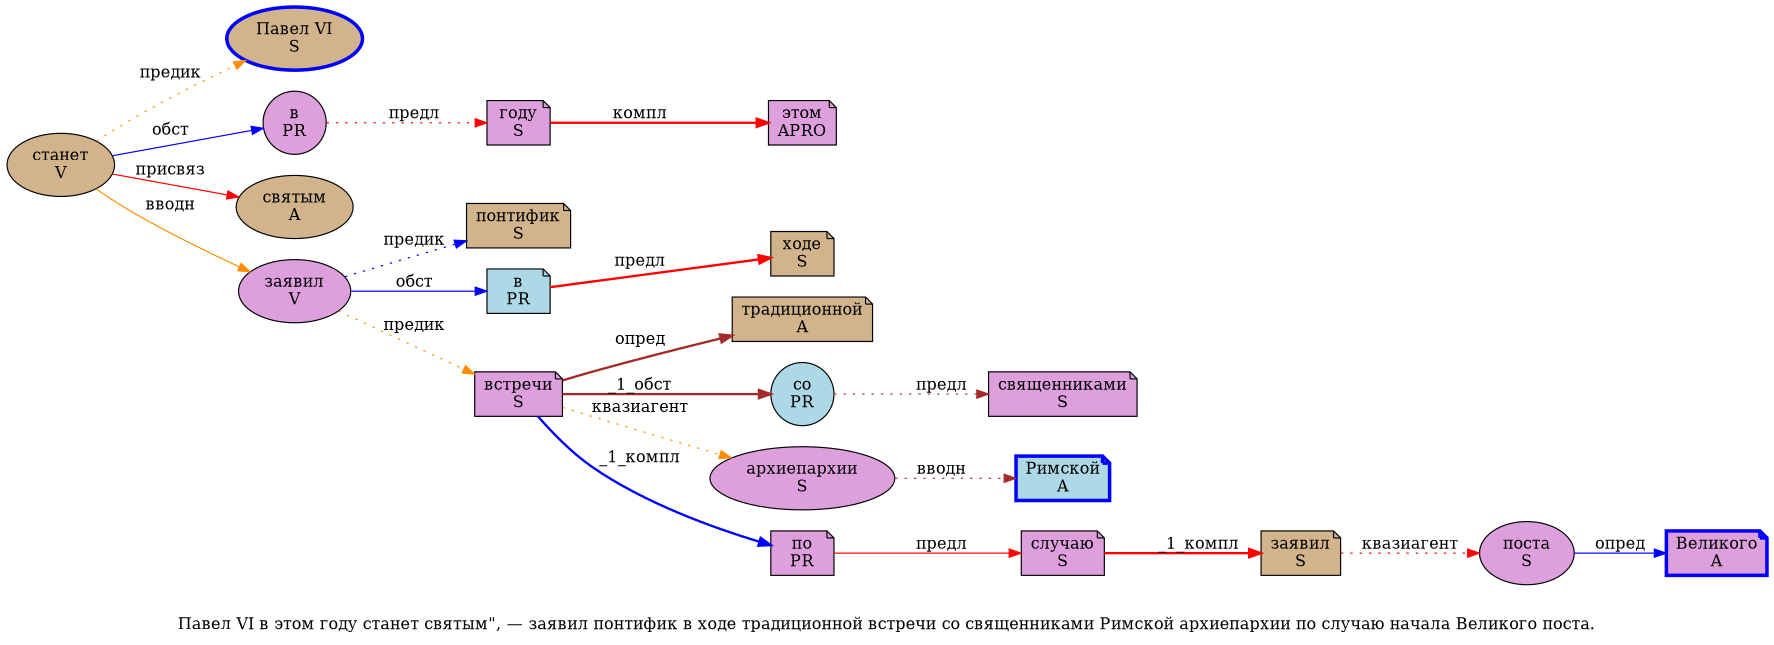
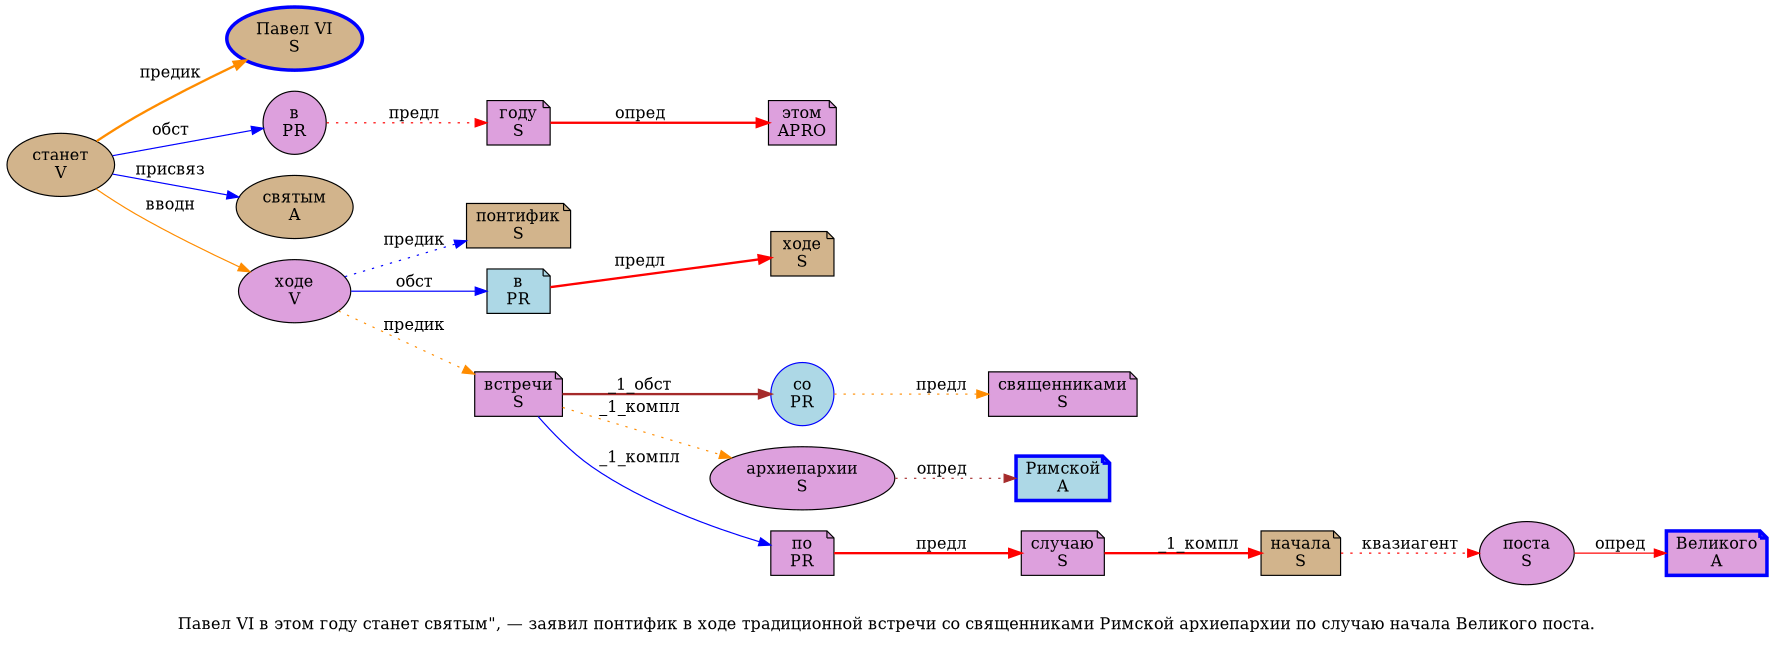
(165, 101) -> (165, 101)
(640, 114) -> (640, 114)
(170, 185) -> (170, 185)
(295, 291) -> (295, 291)
(802, 319) -> none
(802, 394) -> (802, 394)
(905, 394) -> (905, 394)
(640, 408) -> (640, 408)
(942, 470) -> (942, 470)
(639, 495) -> (639, 495)
(922, 553) -> (922, 553)
(1301, 553) -> (1301, 553)
(1614, 553) -> (1614, 553)
